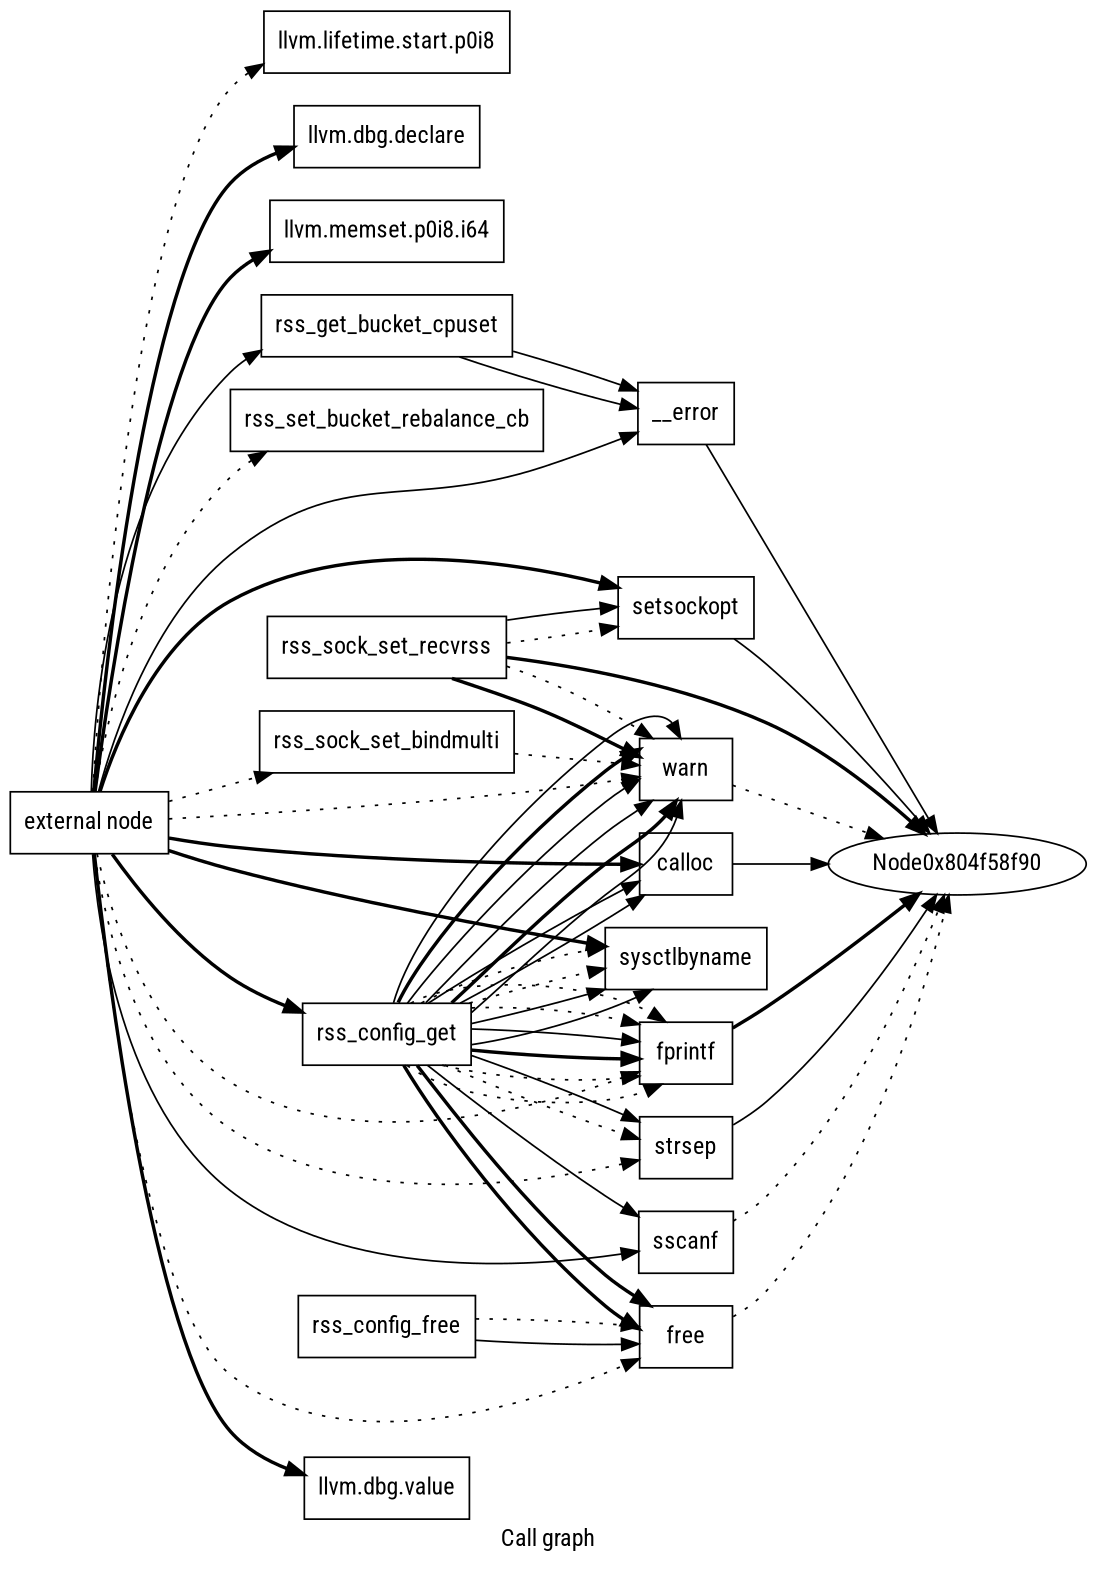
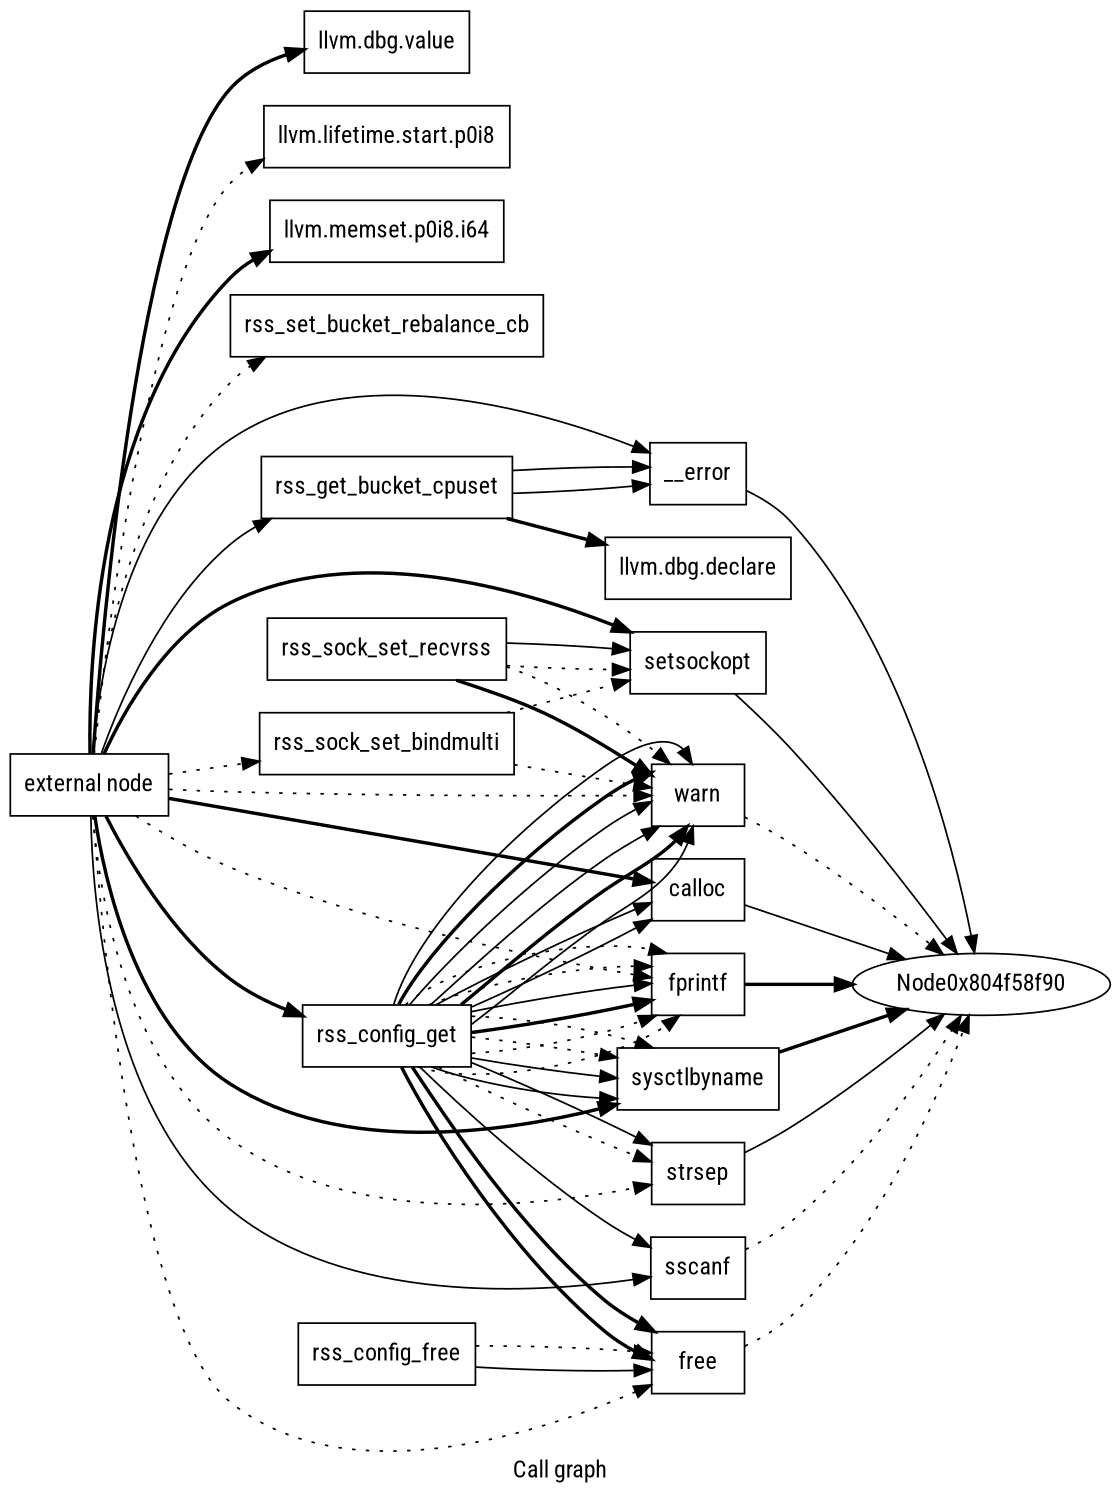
(140, 452) -> (547, 529)
none -> (554, 700)
(723, 706) -> (834, 1034)
